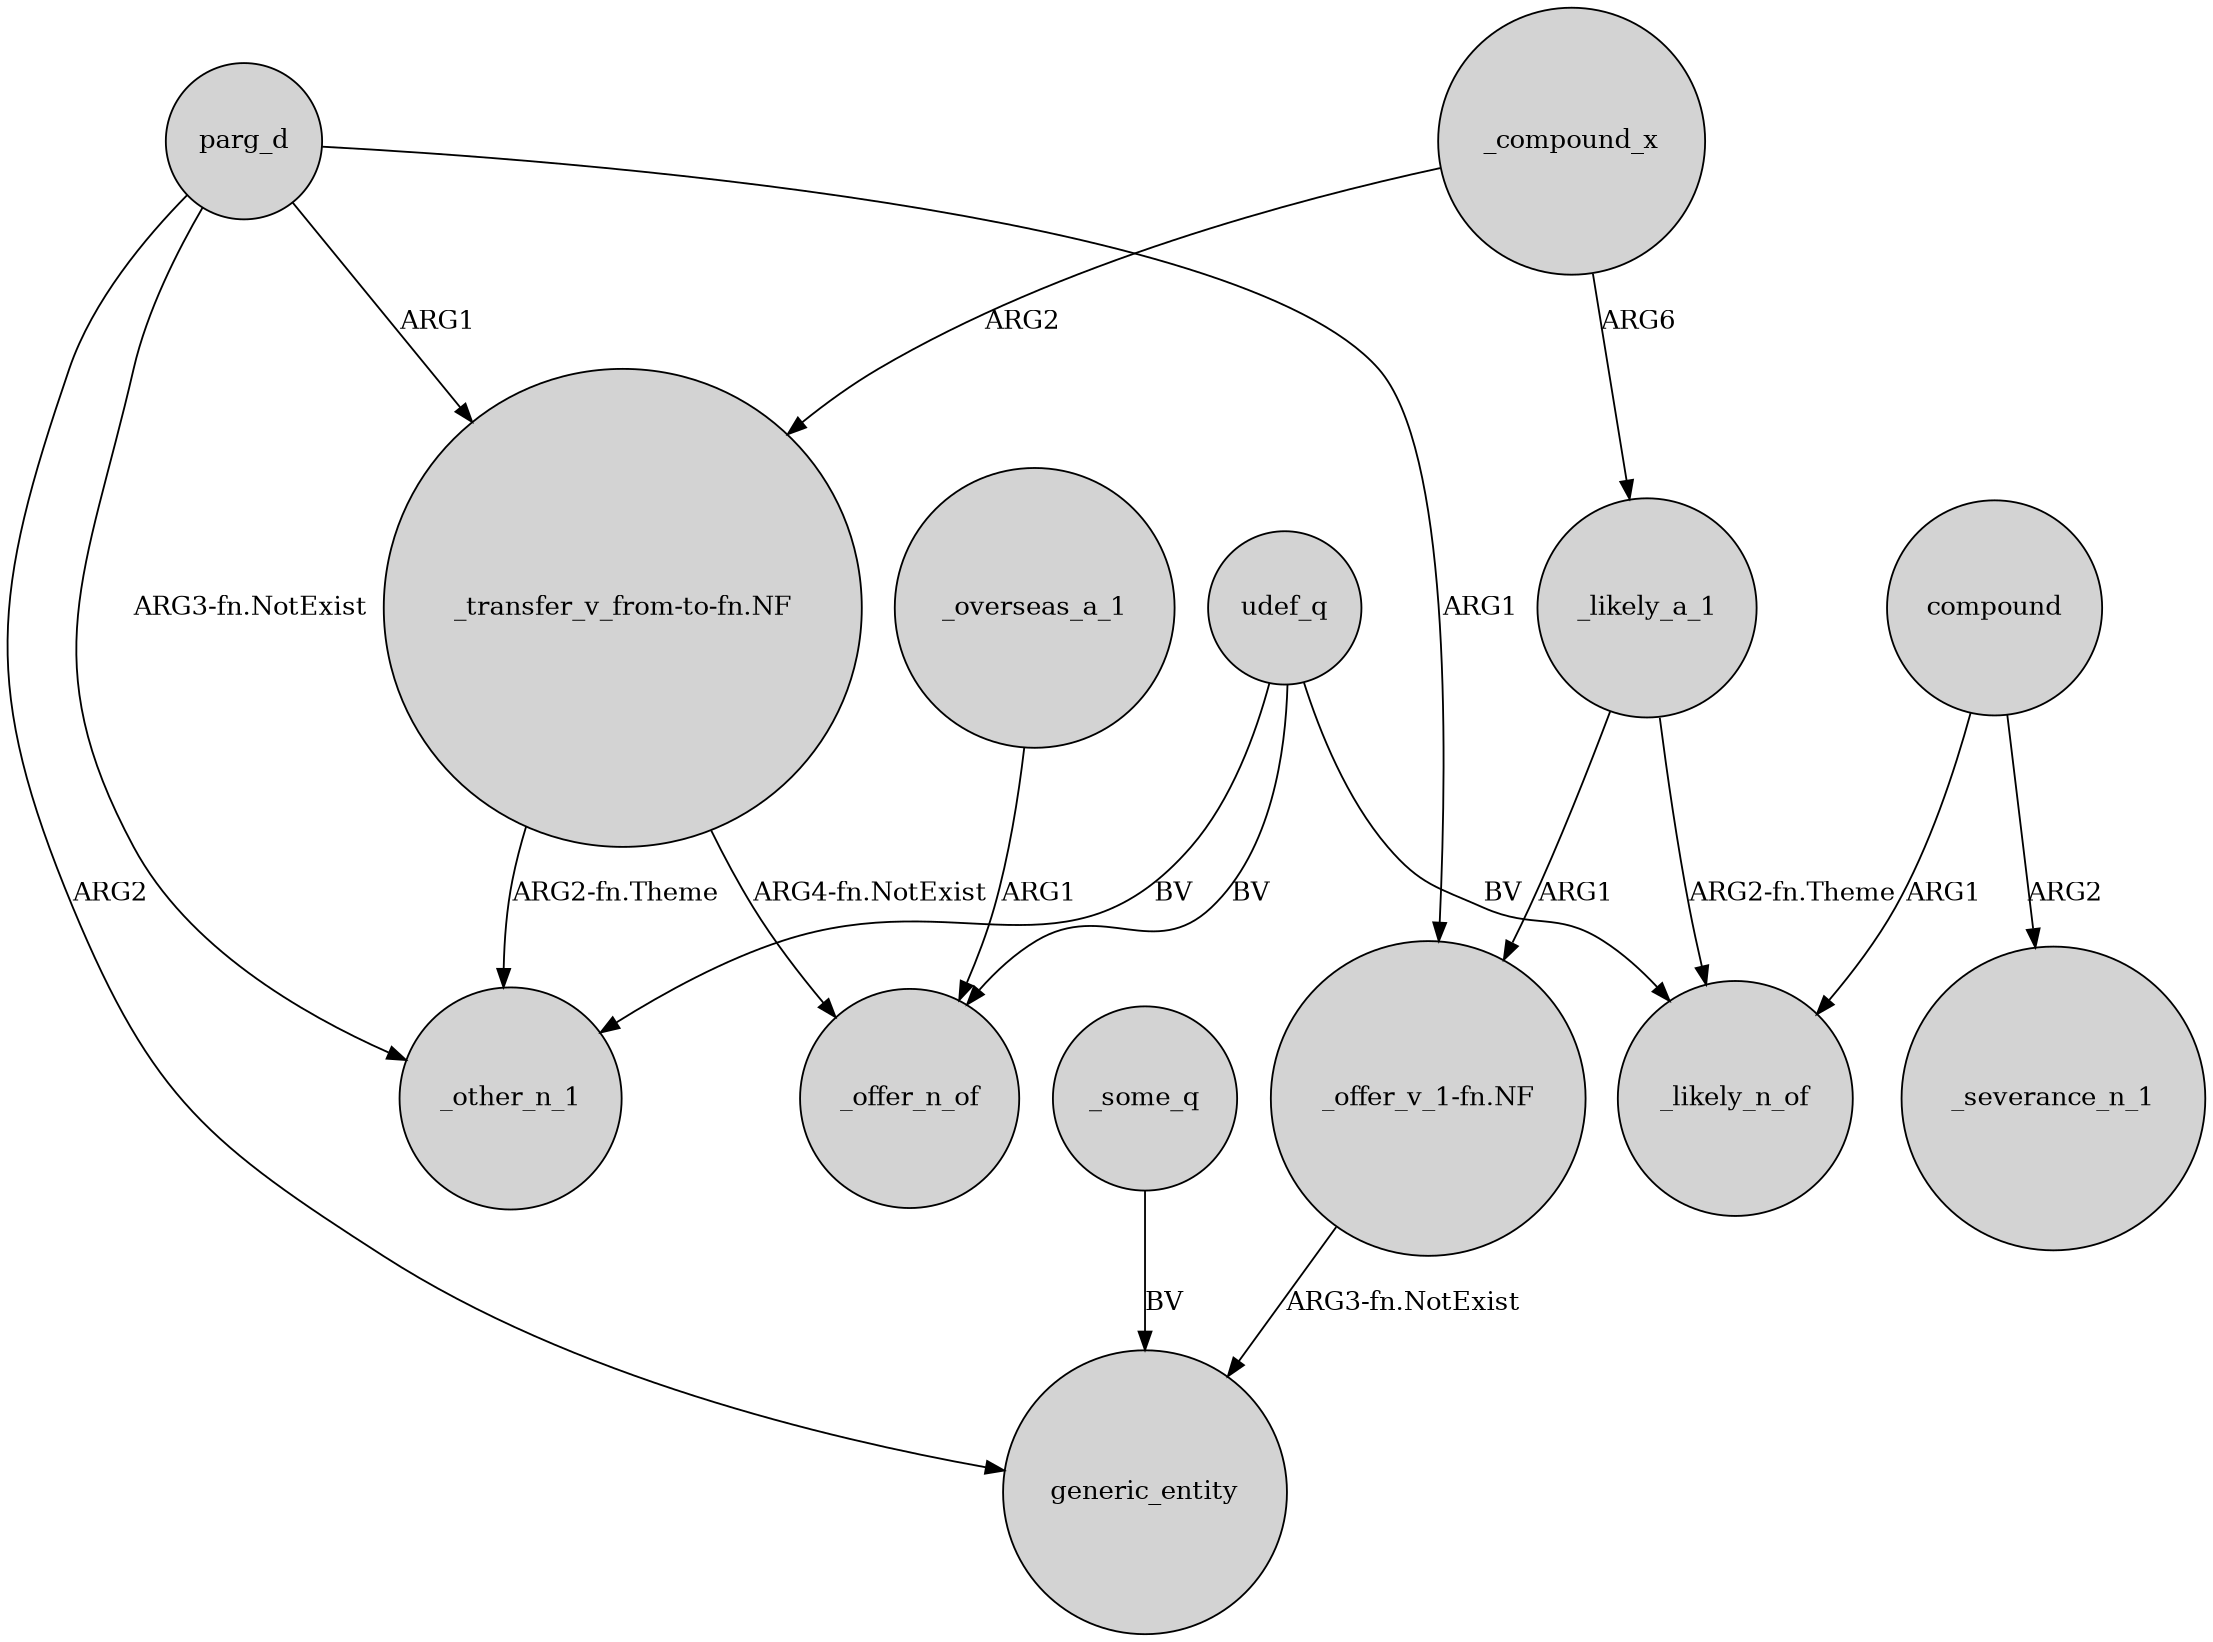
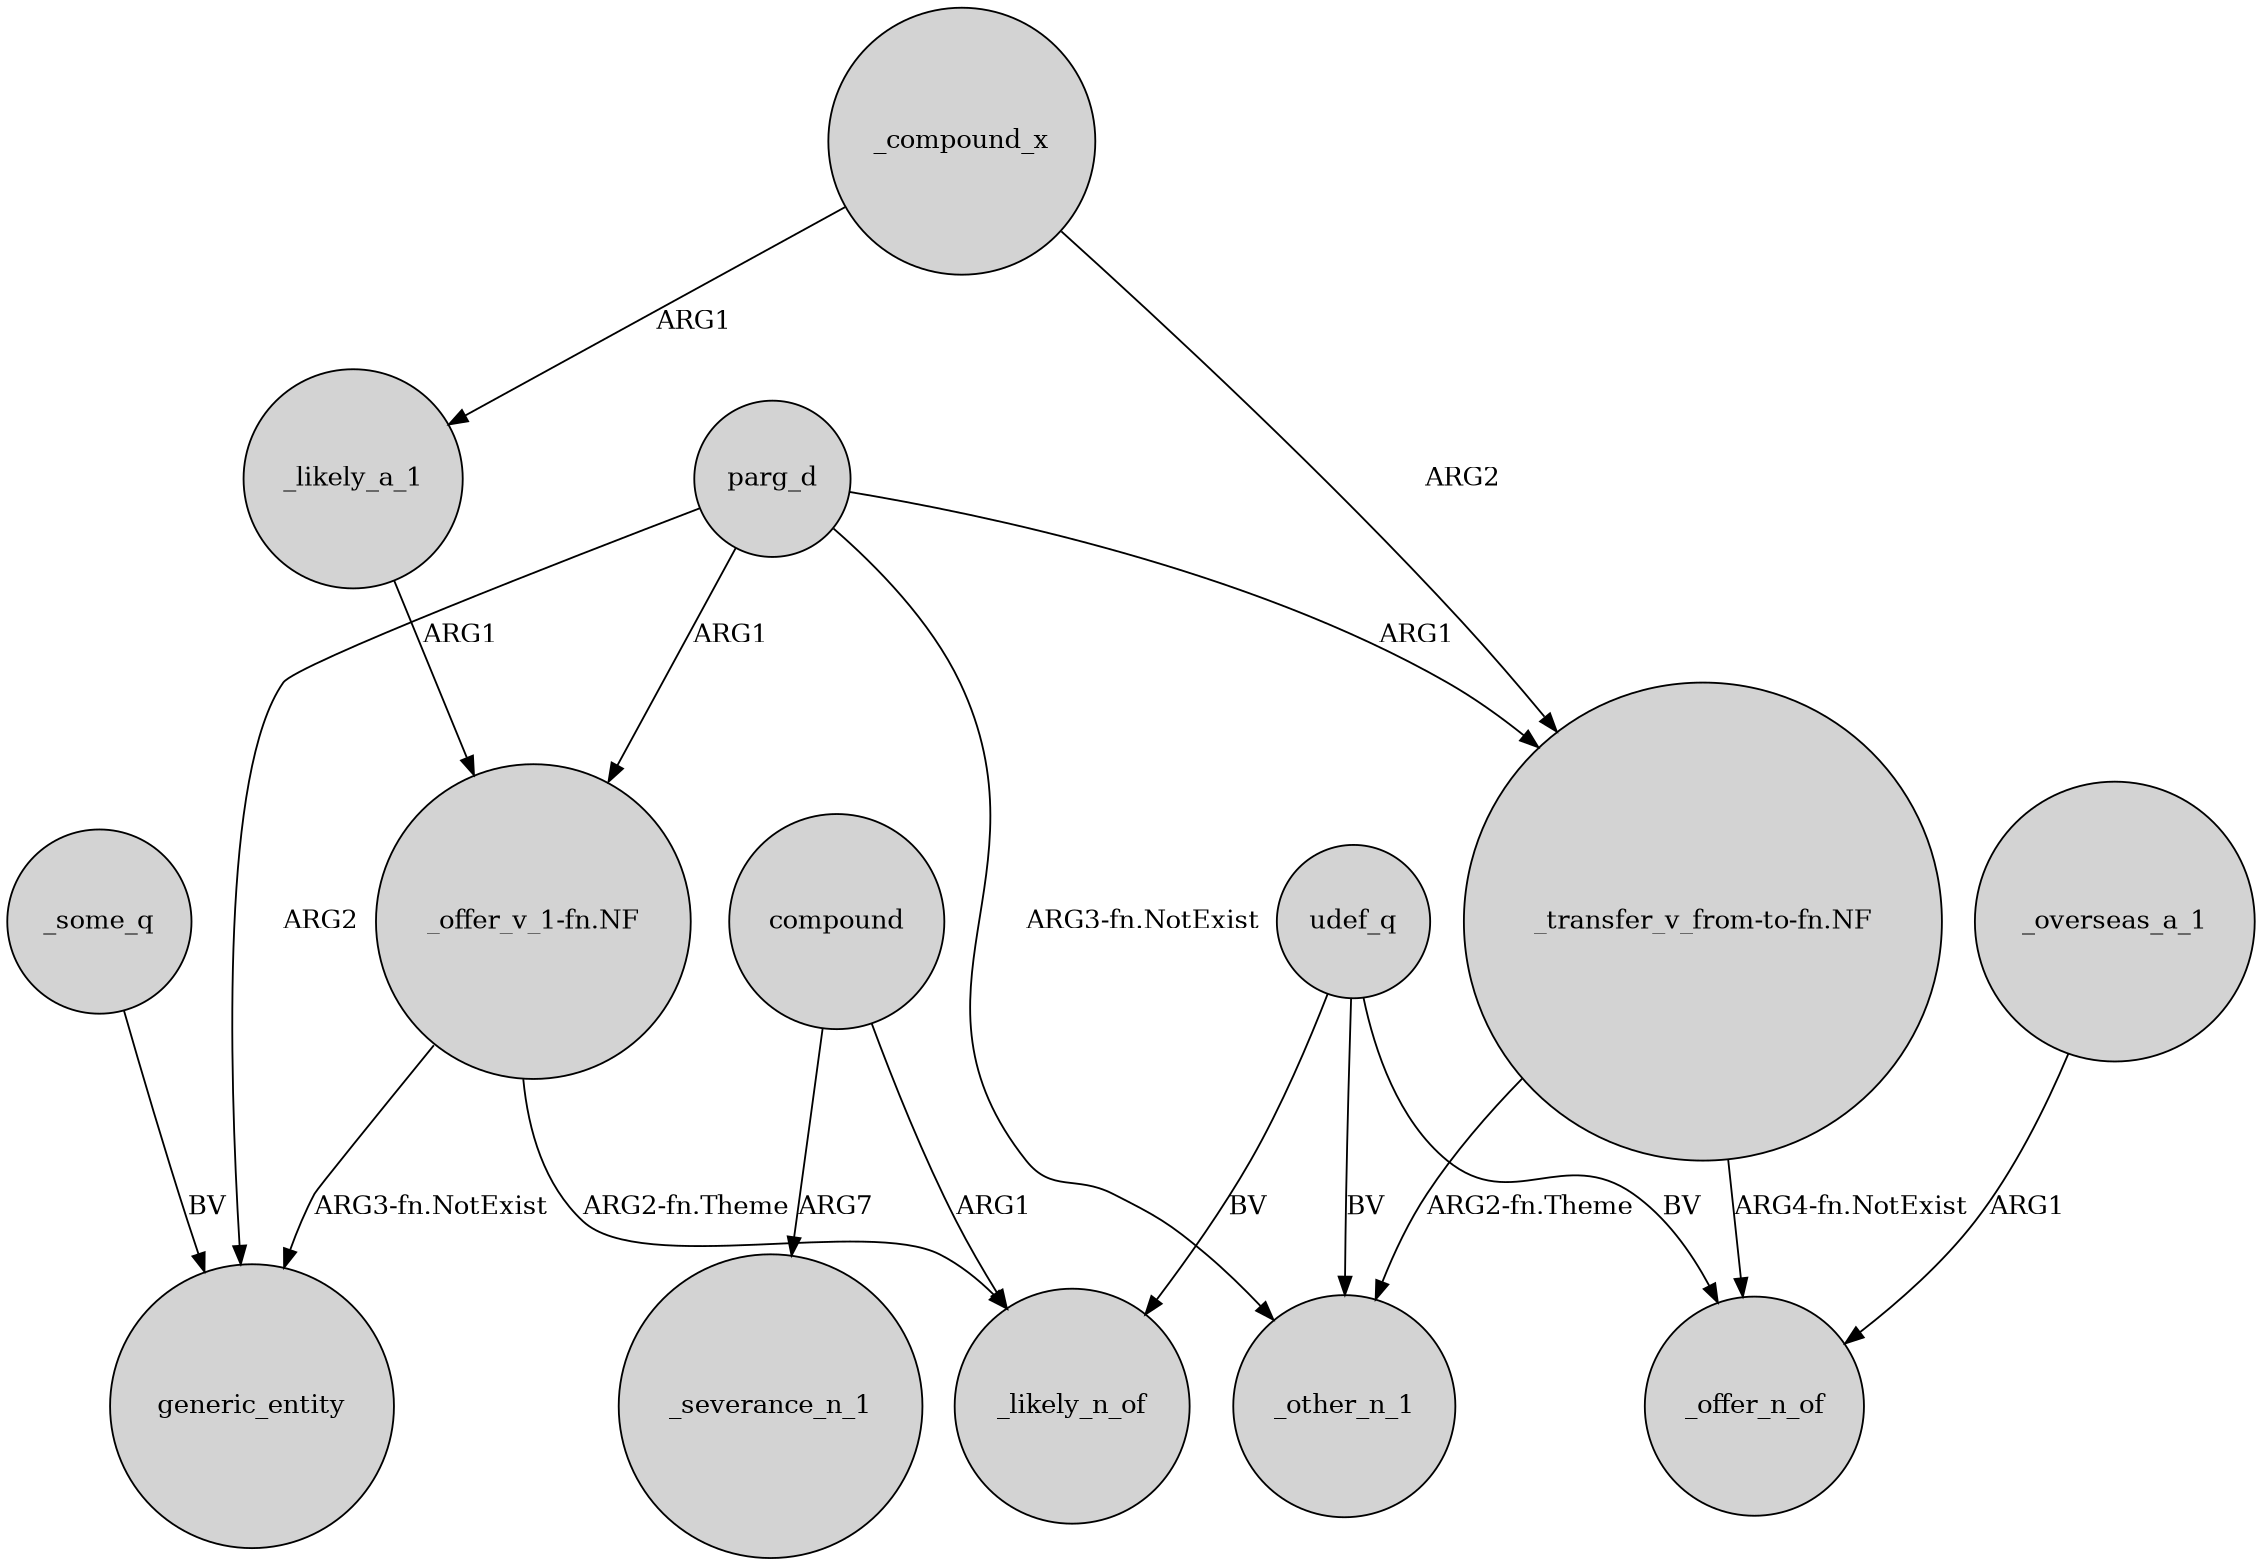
(1639, 322) -> (694, 322)
(1678, 843) -> (715, 1246)
(2065, 894) -> (836, 1208)
